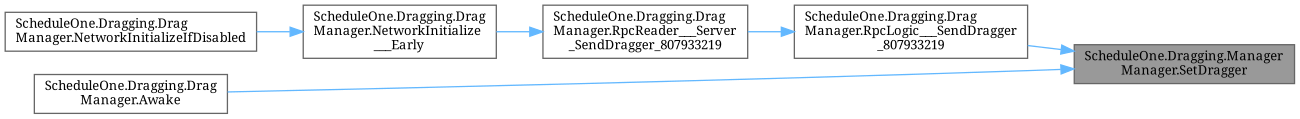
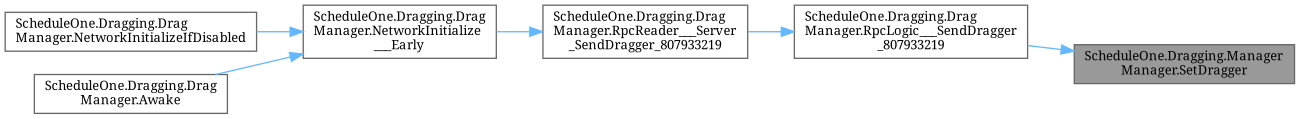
(644, 82) -> (253, 66)
